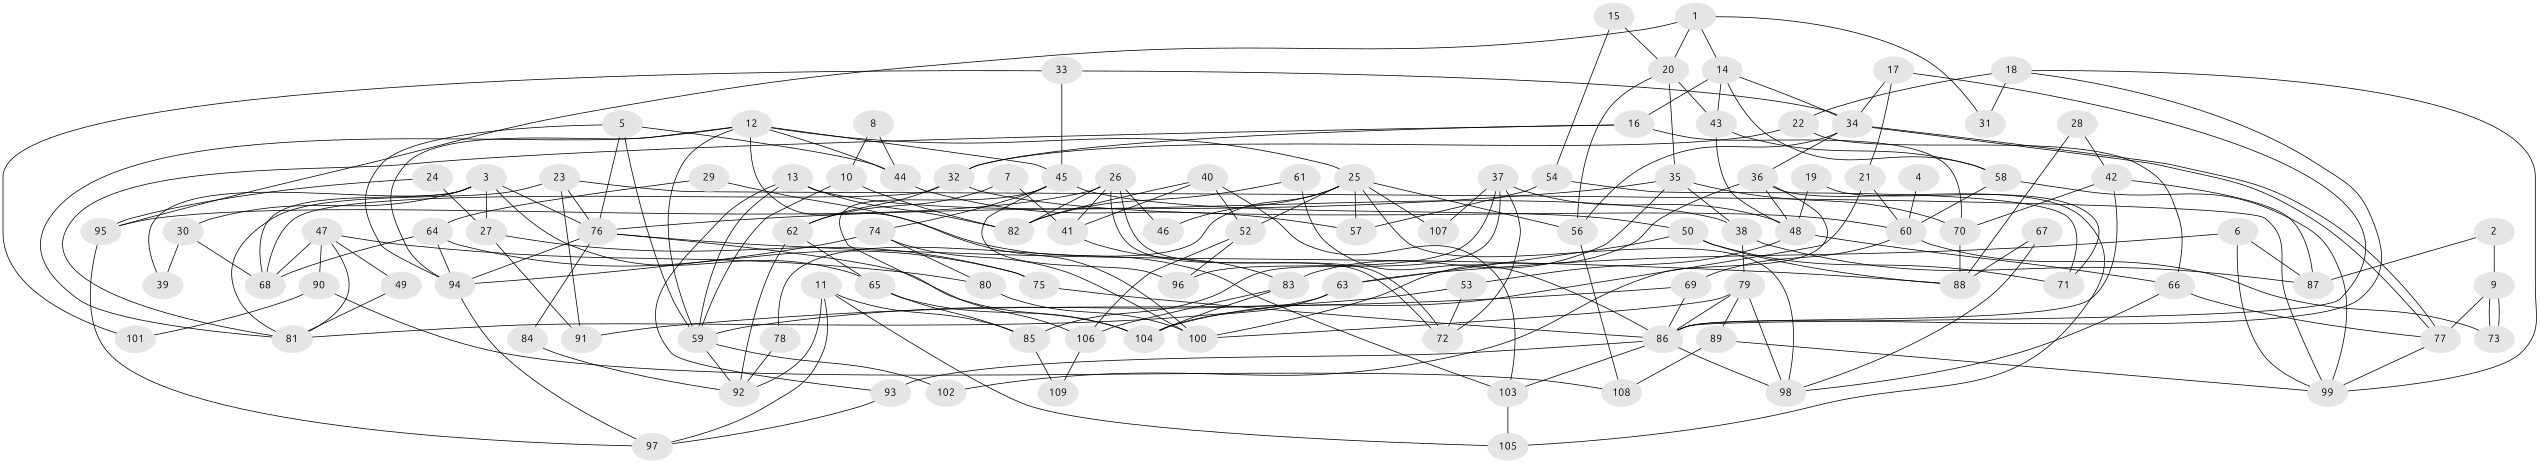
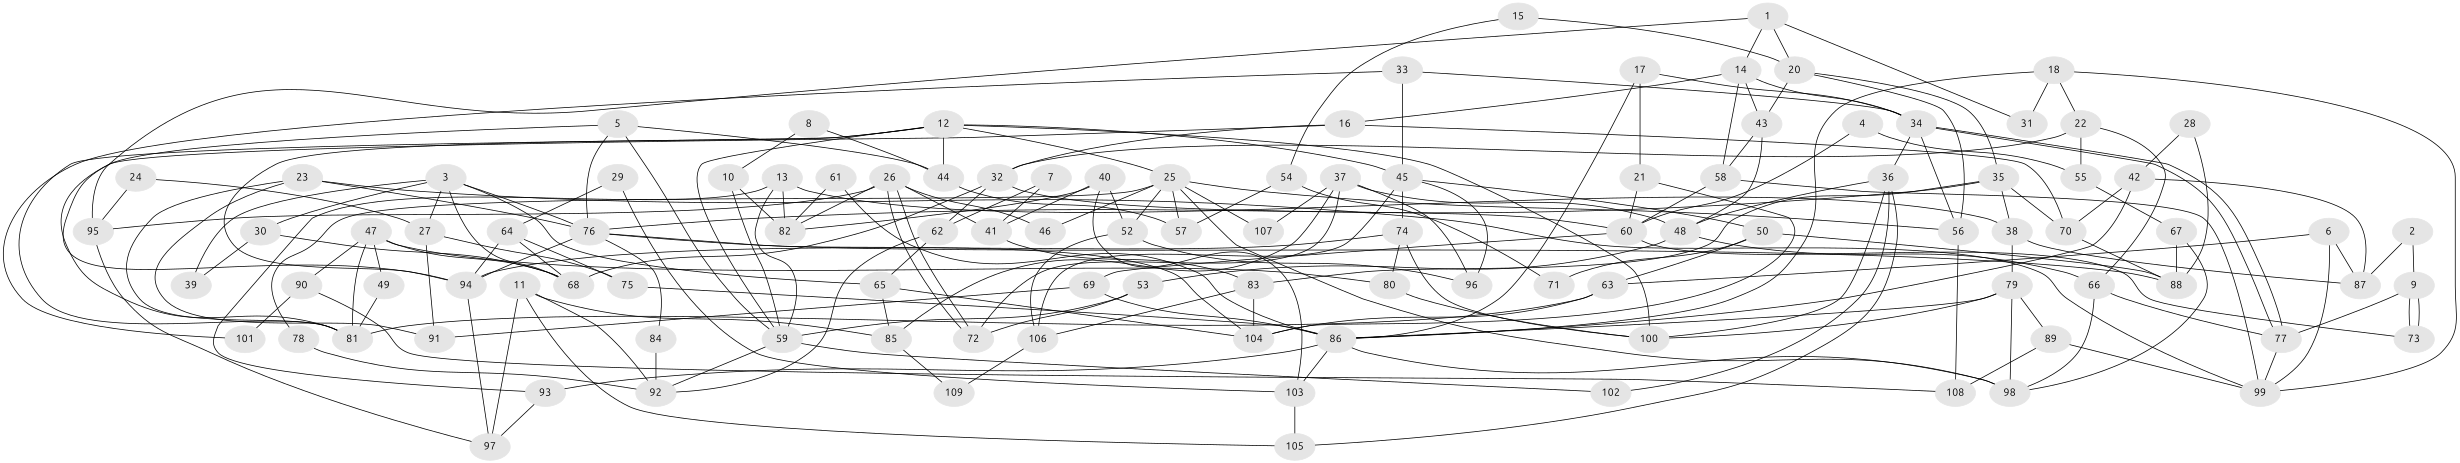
(1811, 178) -> none
none -> (2081, 178)
